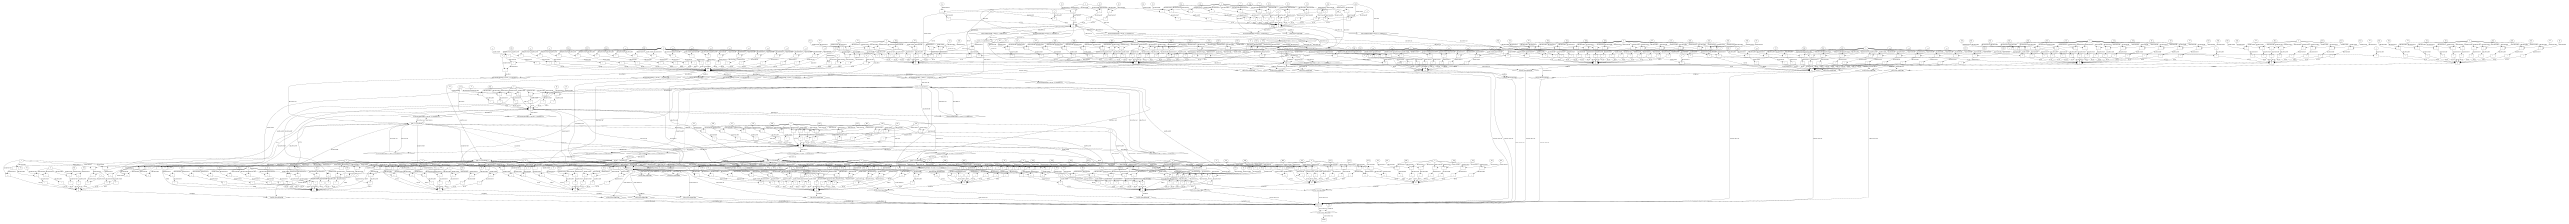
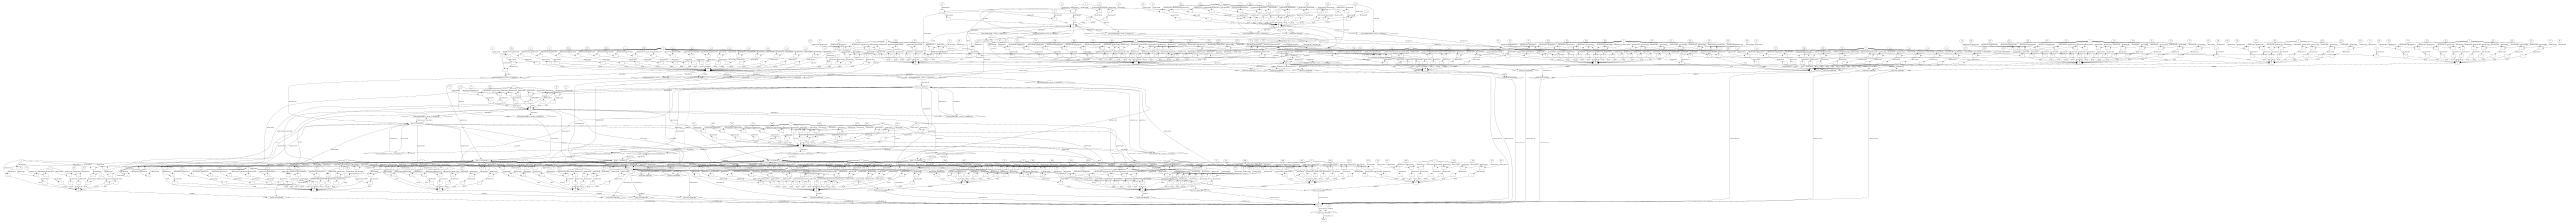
(1259, 48) -> (1274, 58)
none -> (543, 156)
(646, 162) -> none
(751, 162) -> none
